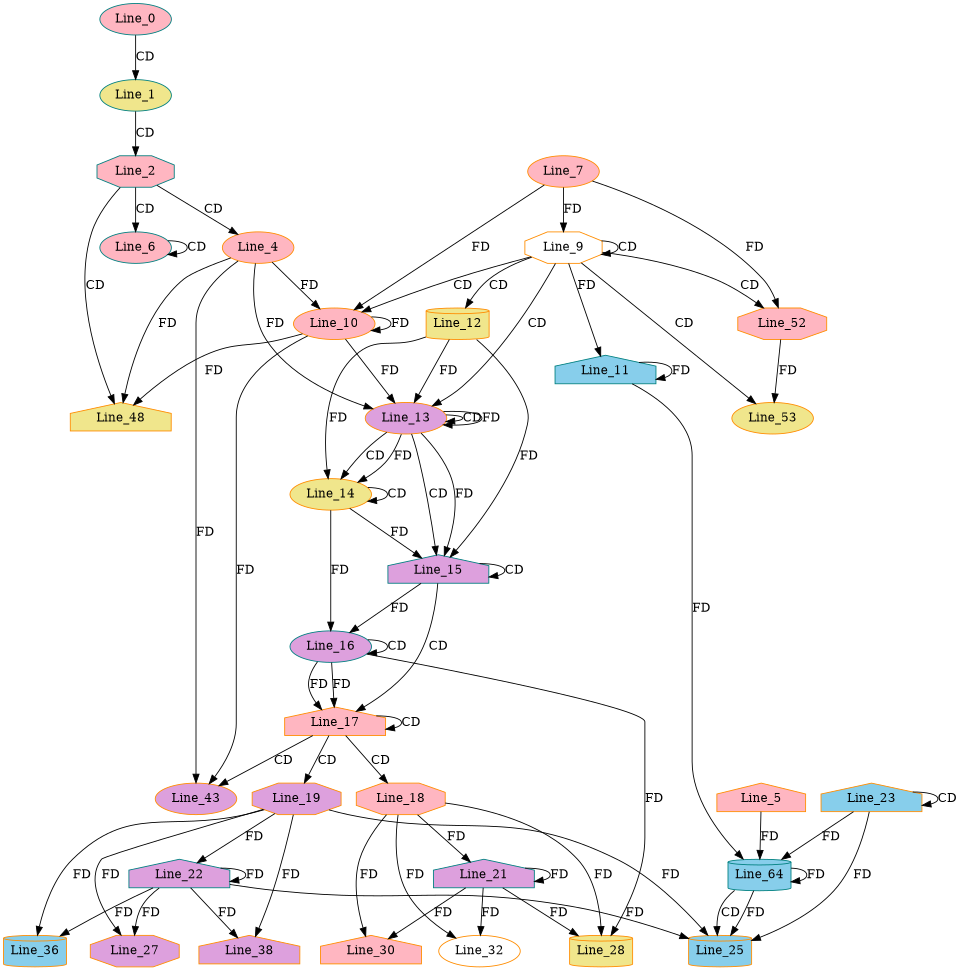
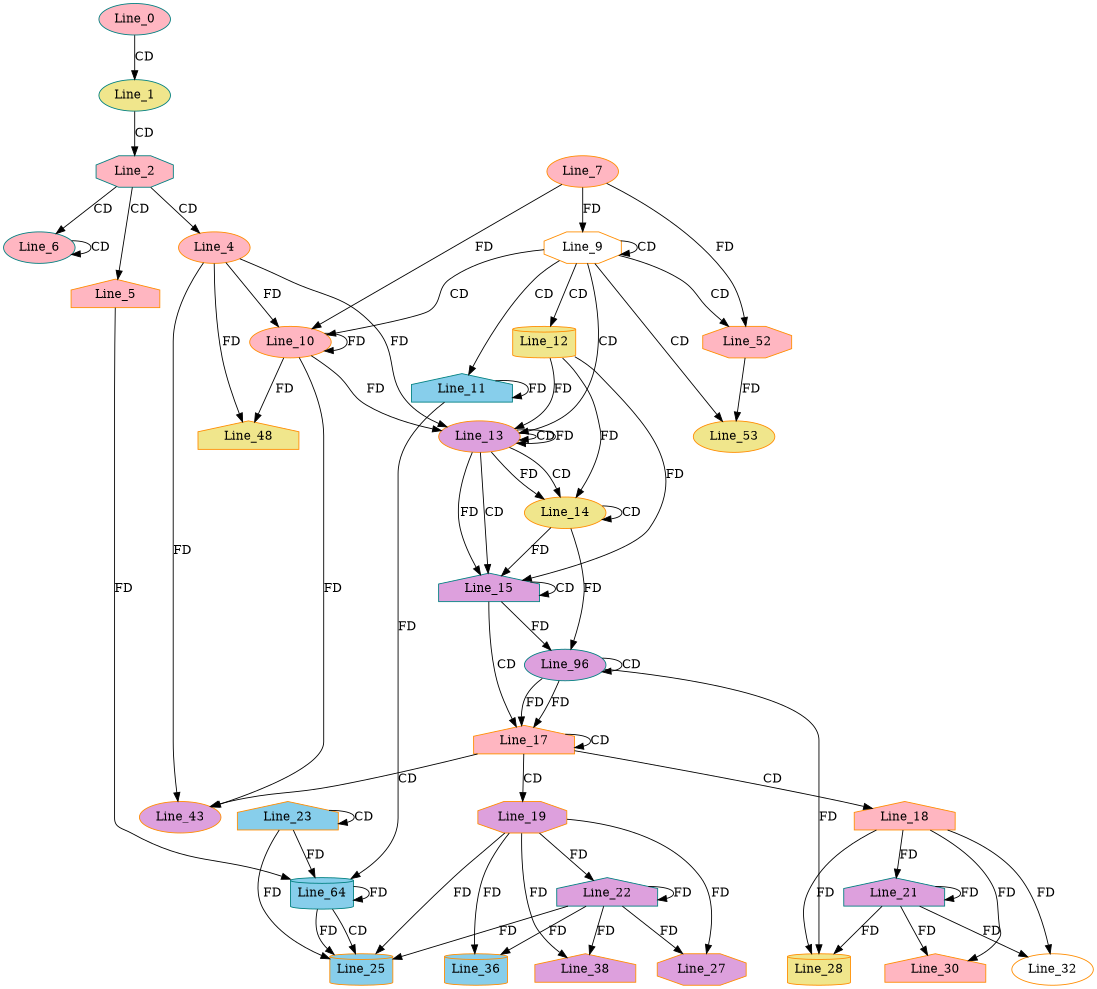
(587, 286) -> (544, 295)
(85, 289) -> (126, 229)
(331, 647) -> (565, 665)
(401, 799) -> (905, 817)
